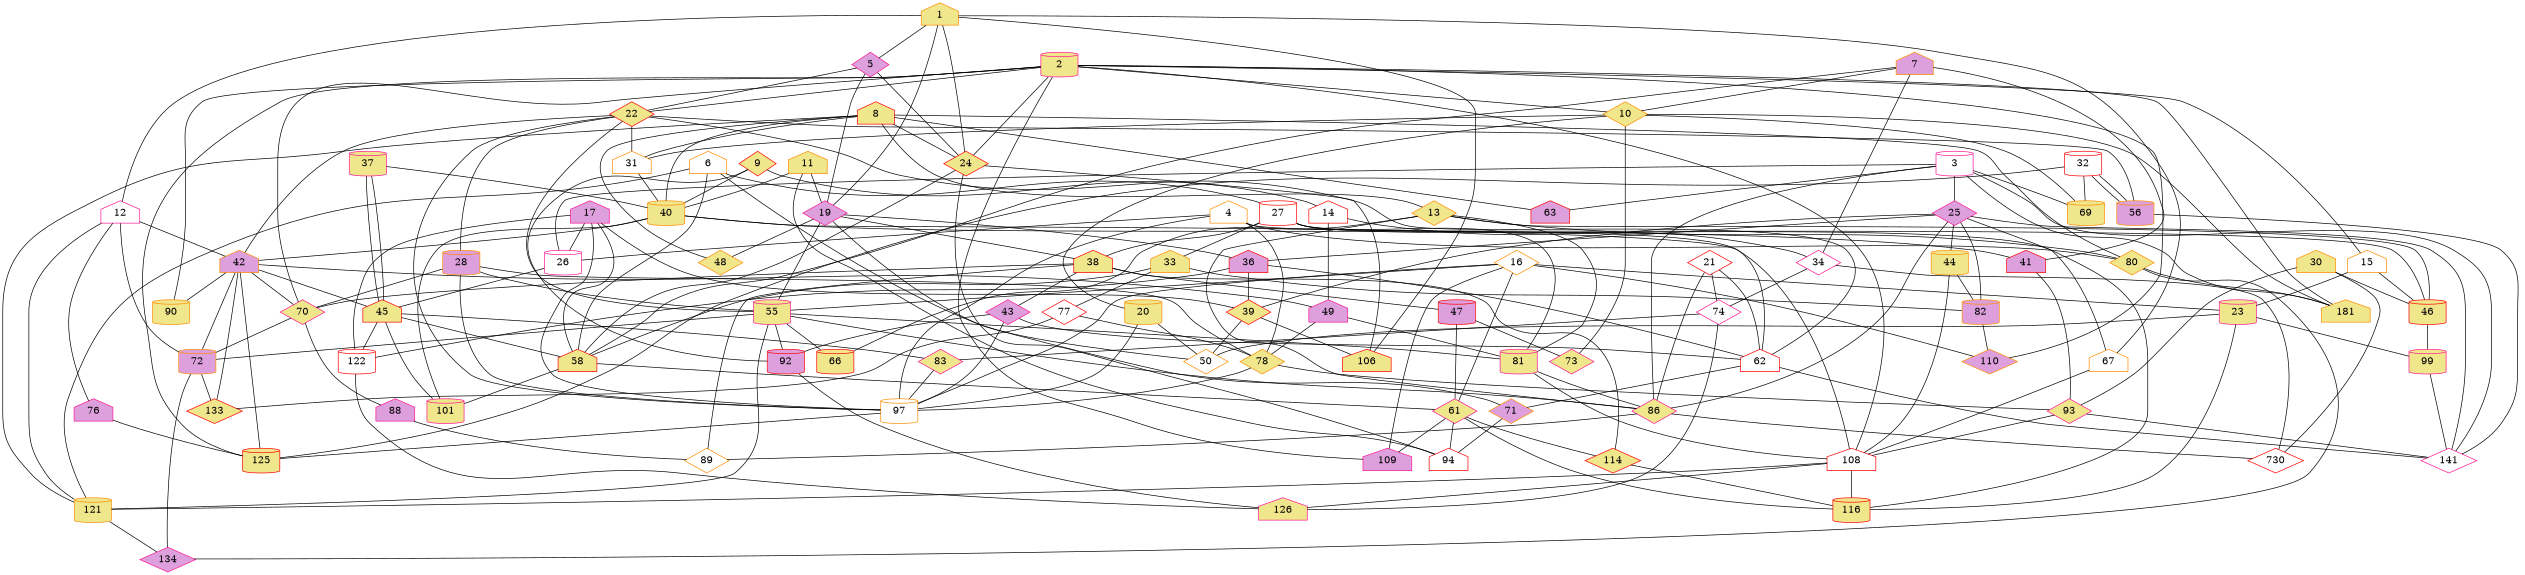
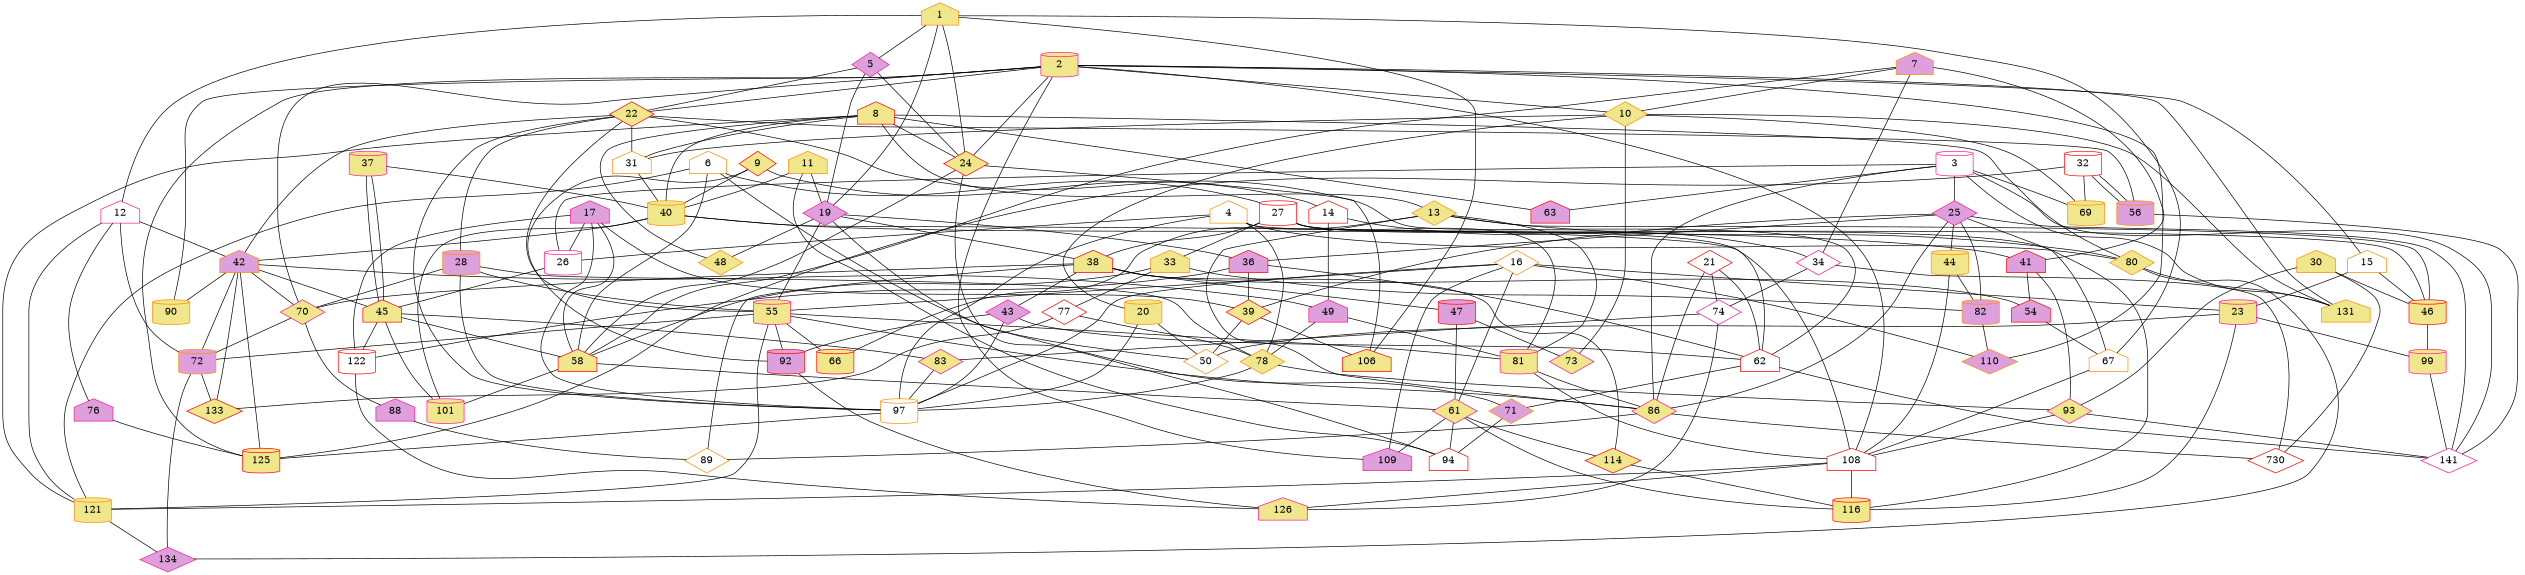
none -> (2031, 312)
(2346, 312) -> (2346, 312)
